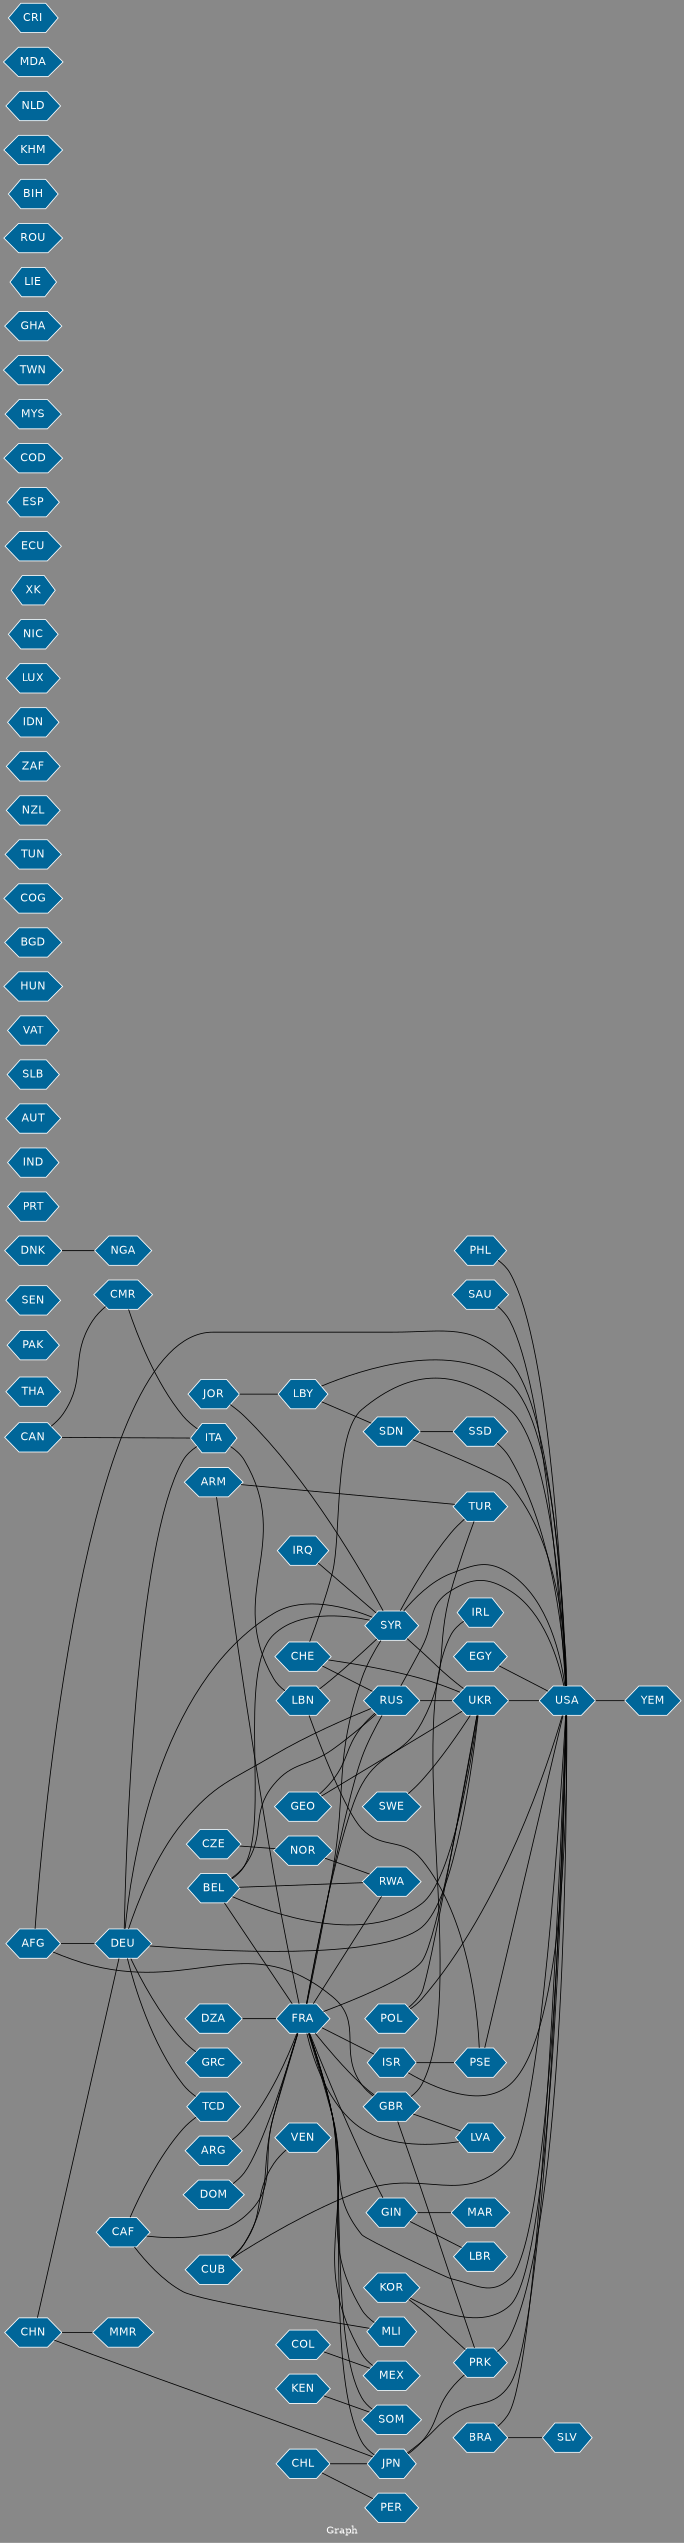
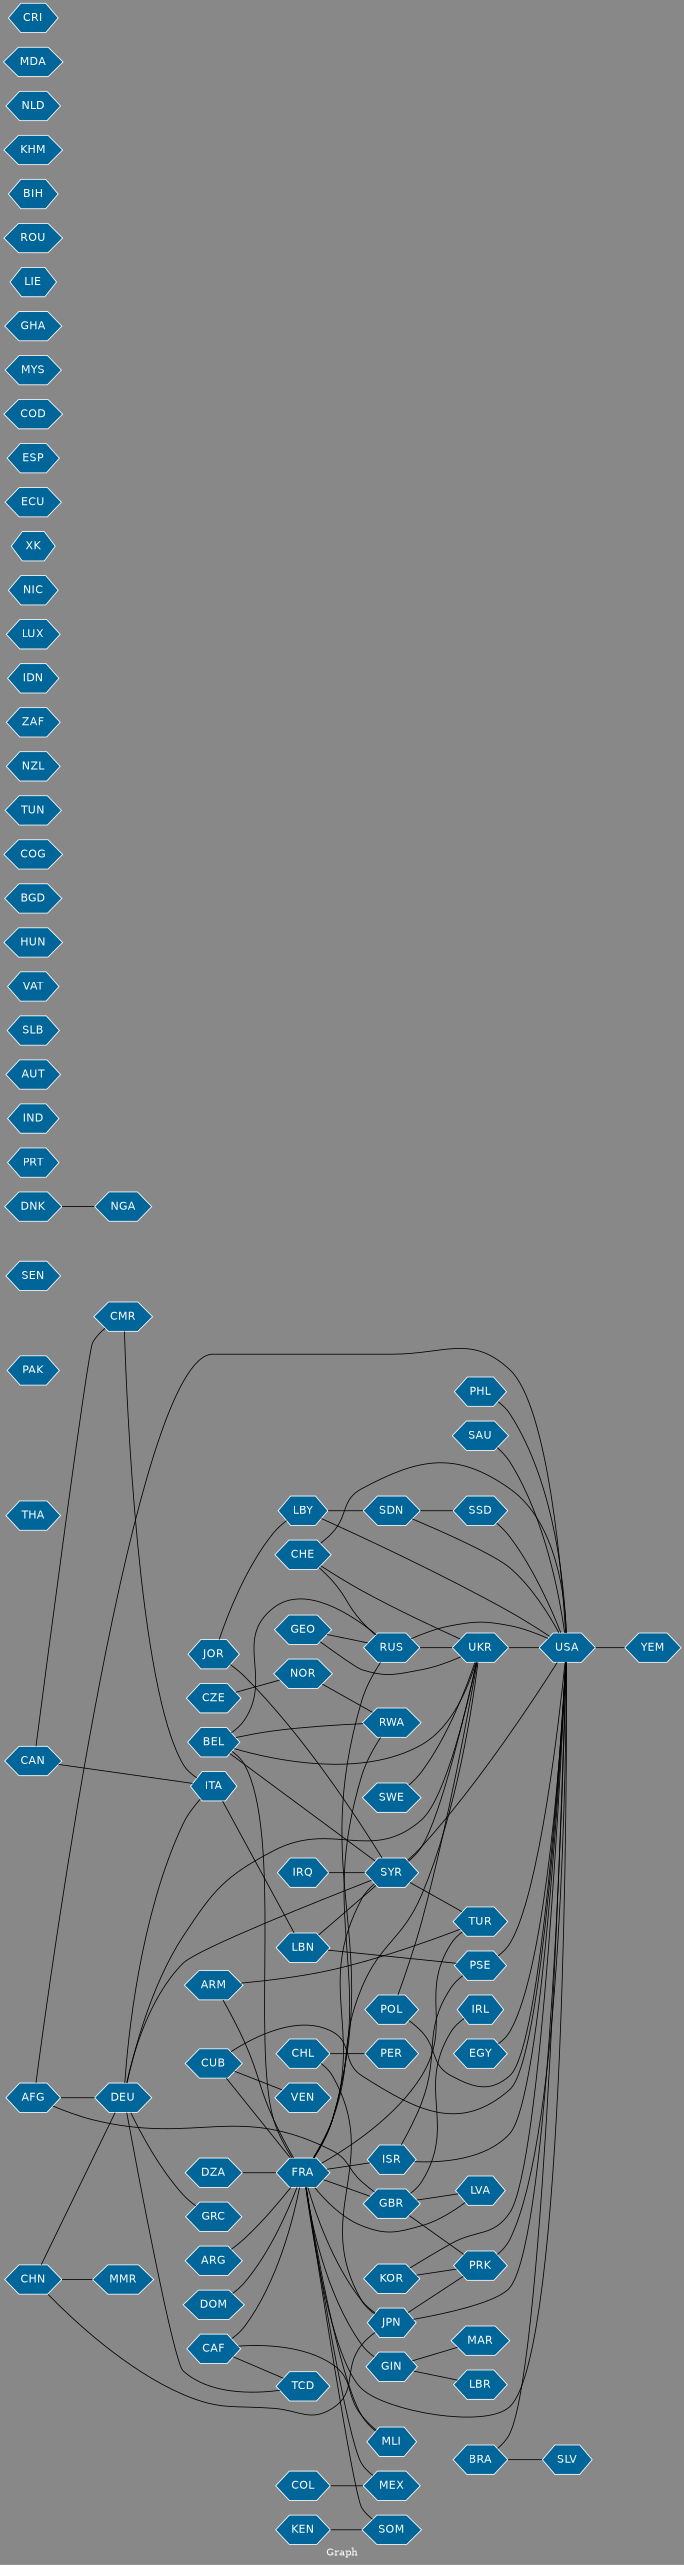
(33, 370) -> none
(219, 1787) -> none
